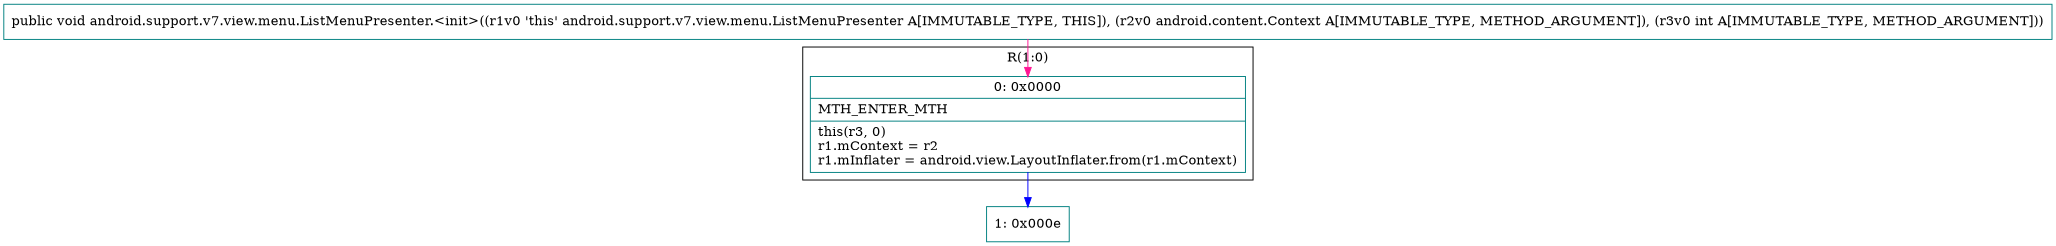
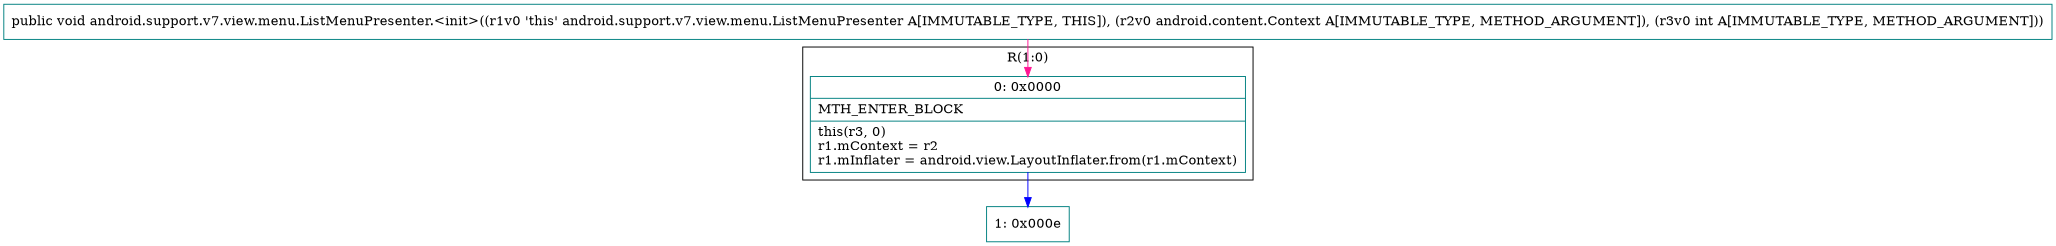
(883, 109) -> (891, 109)
